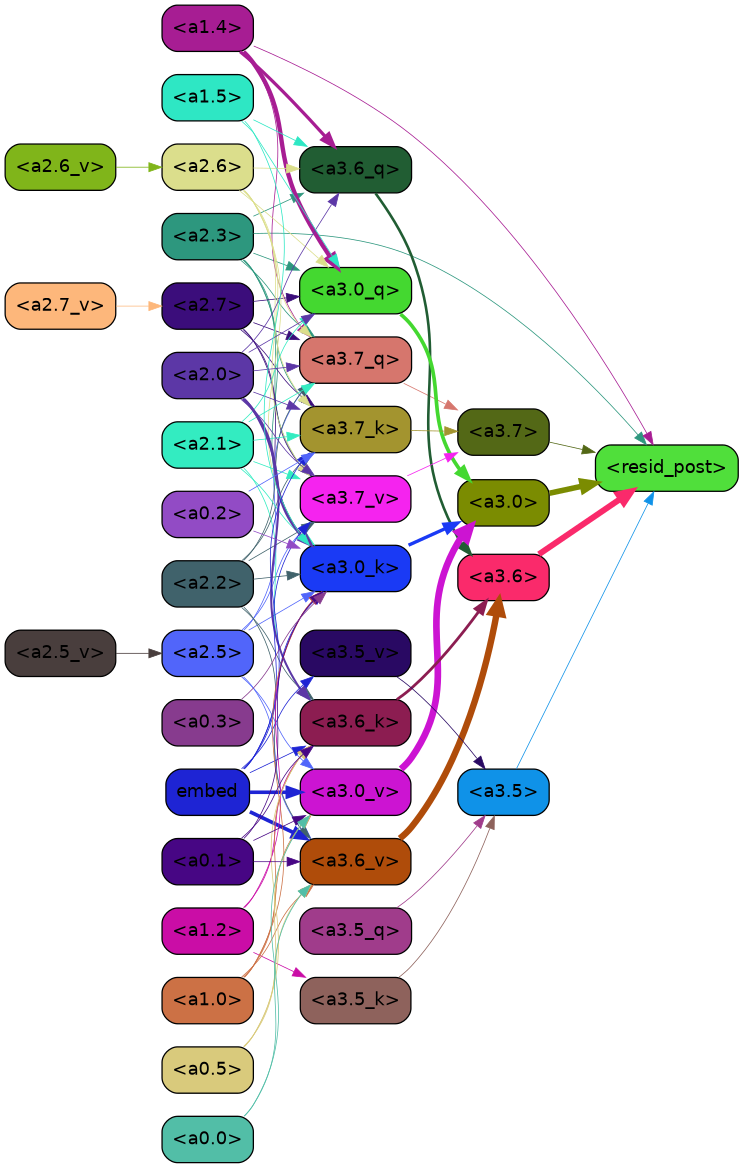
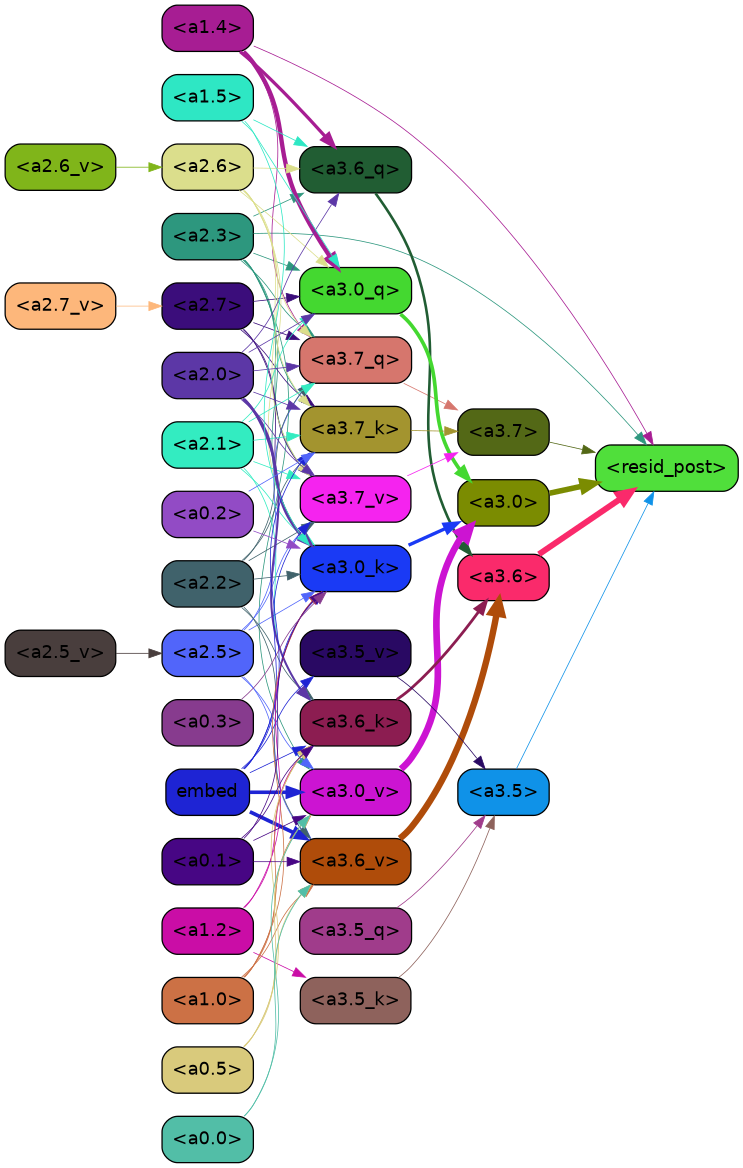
none -> (274, 509)
